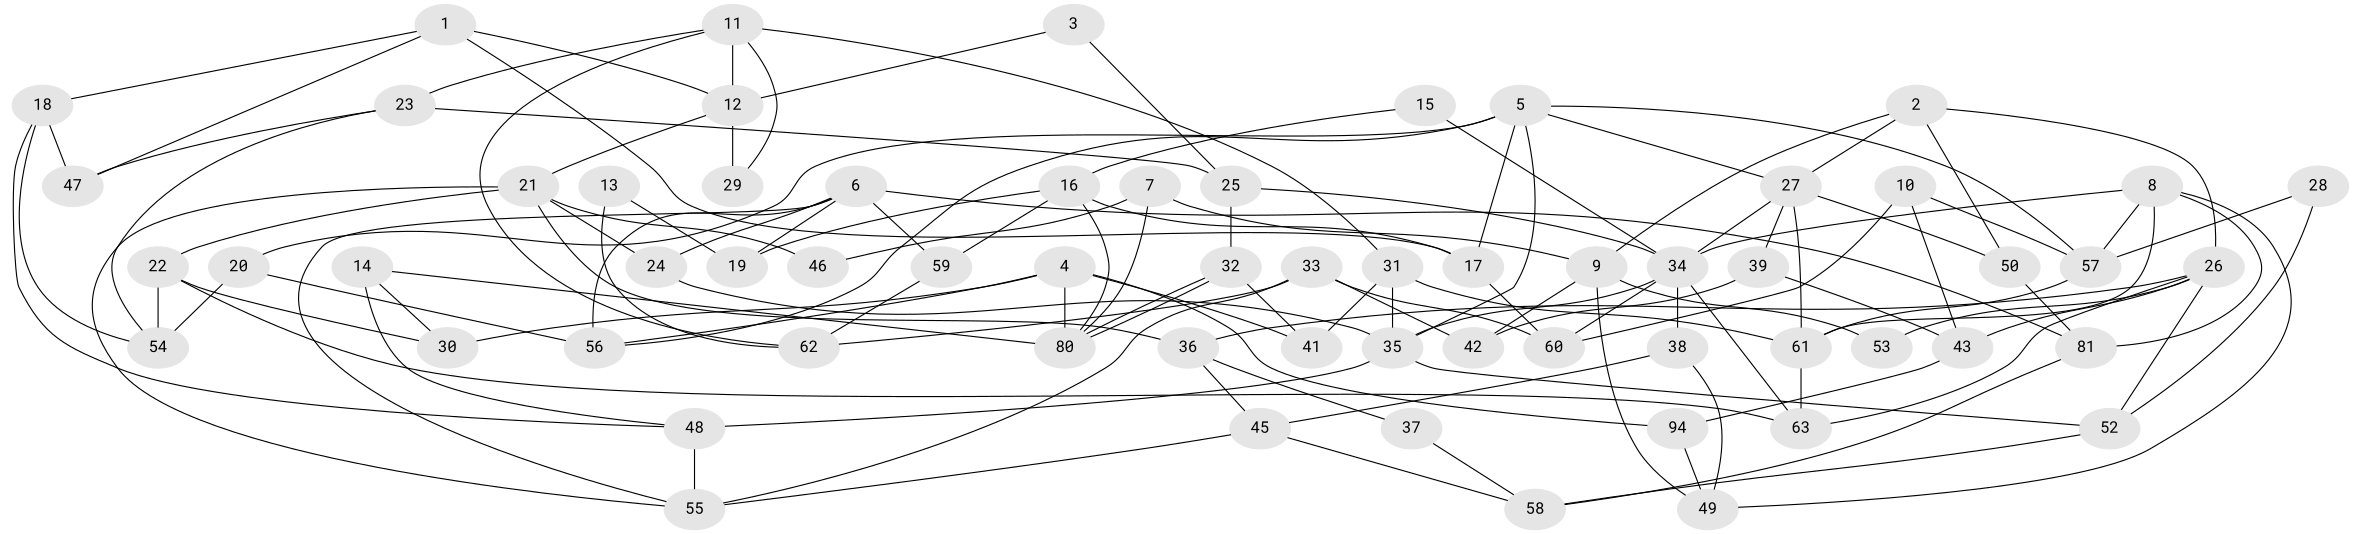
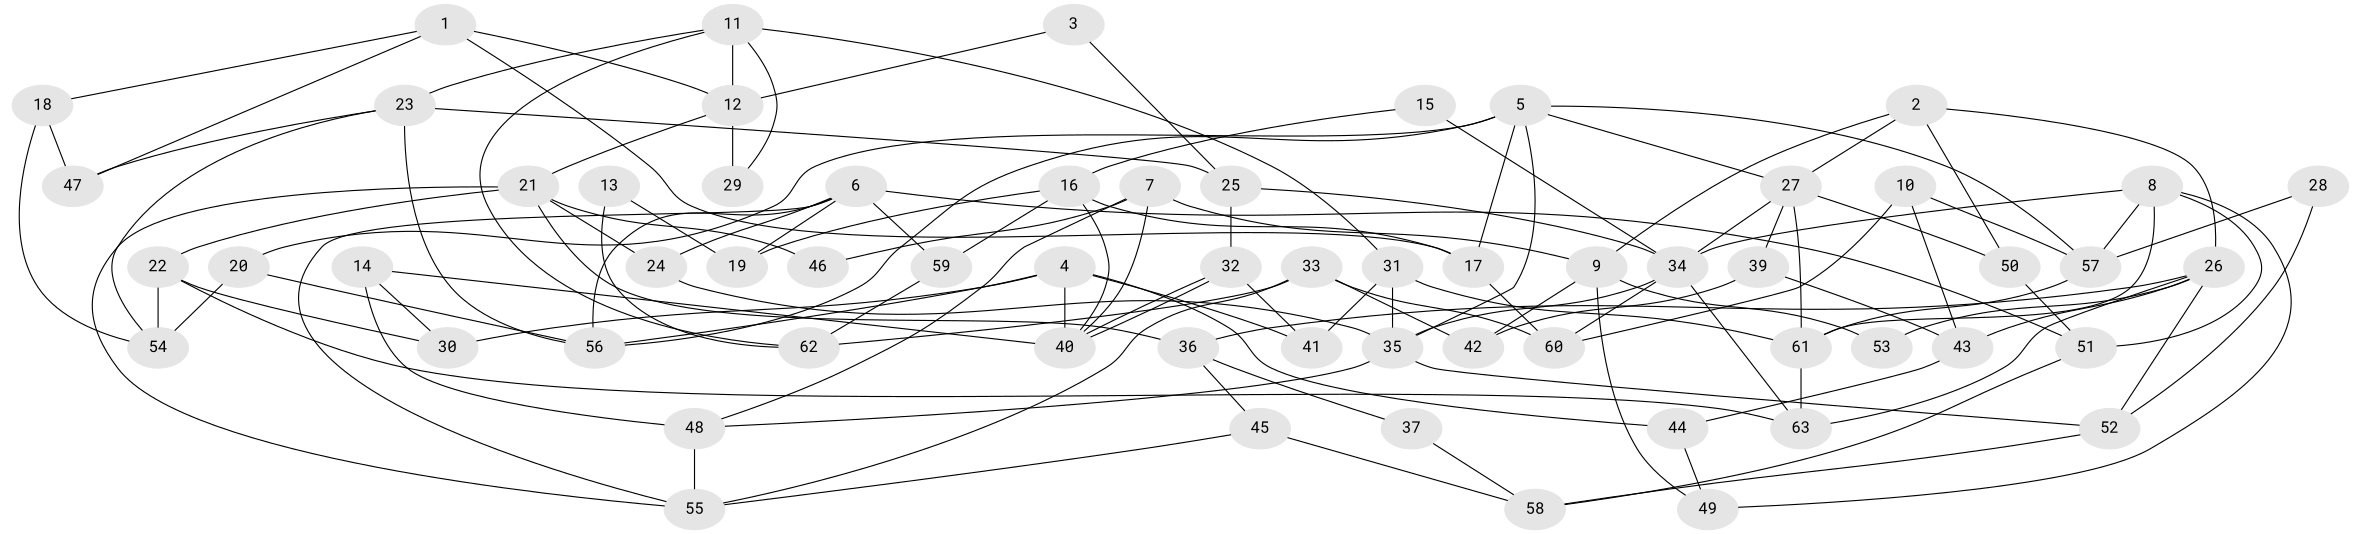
none -> (435, 264)
(1065, 348) -> (1065, 348)
(1678, 348) -> none
(2086, 348) -> (2086, 348)
(241, 396) -> (961, 303)
(1678, 429) -> (1678, 429)
